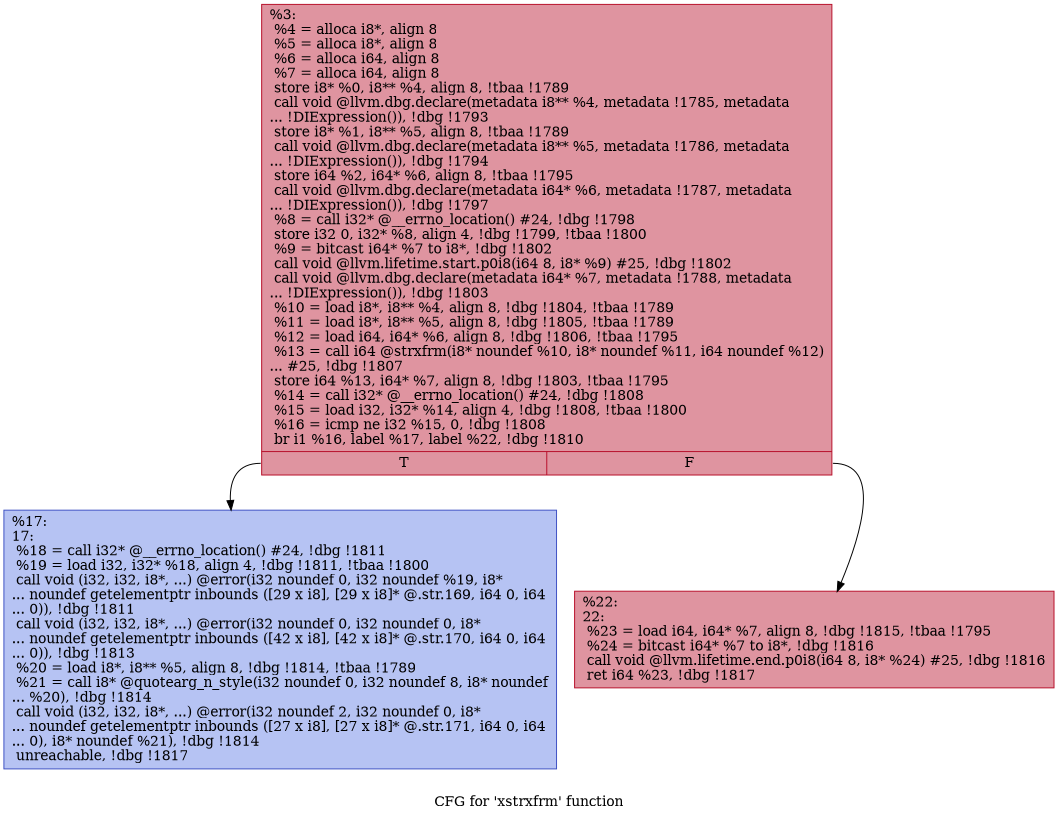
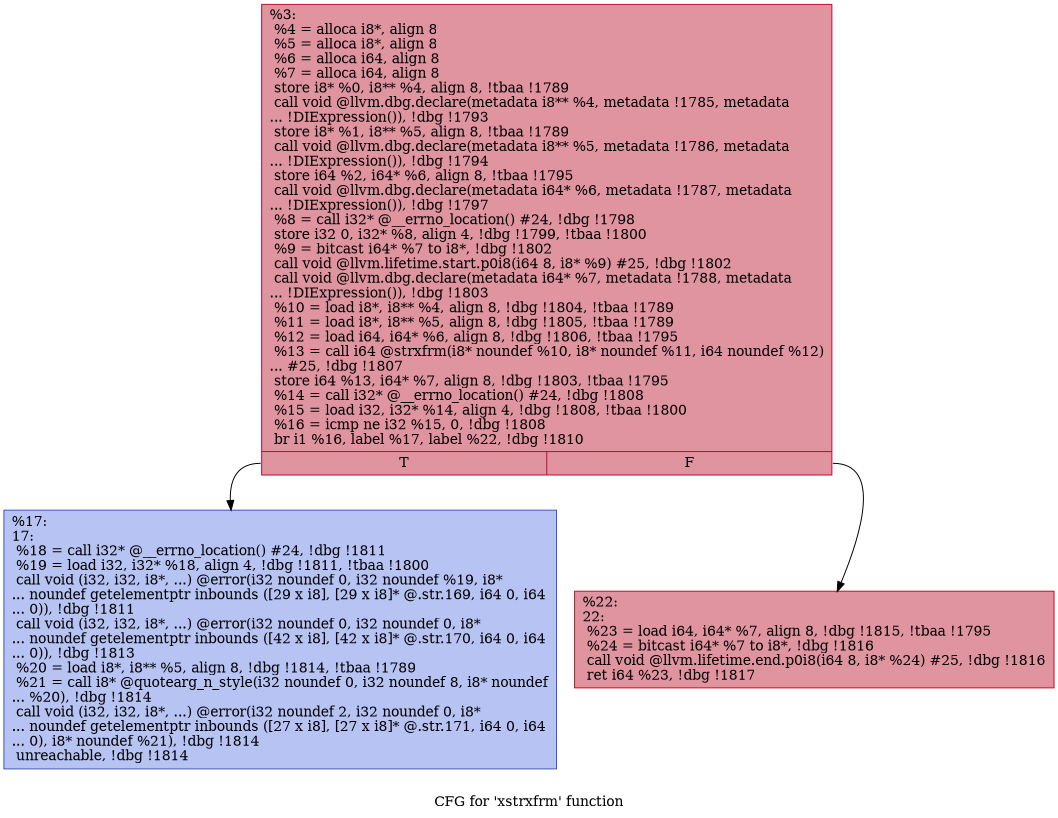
(100, 756) -> (100, 756)
